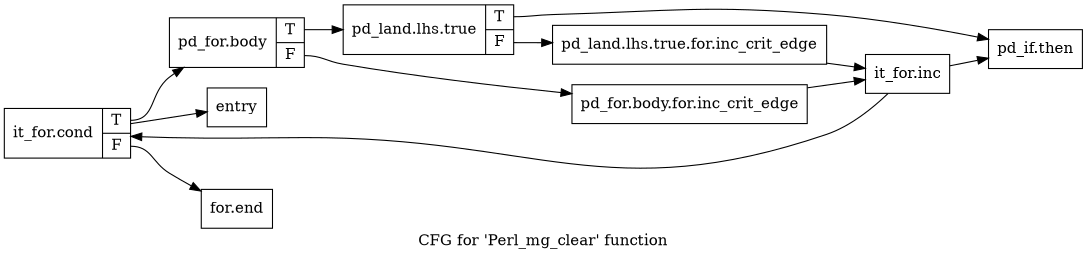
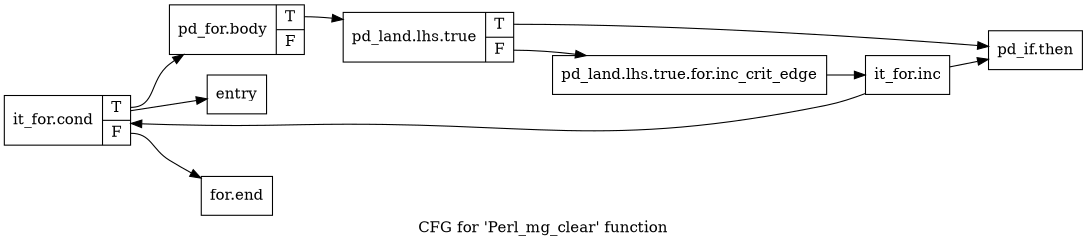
(690, 104) -> none
